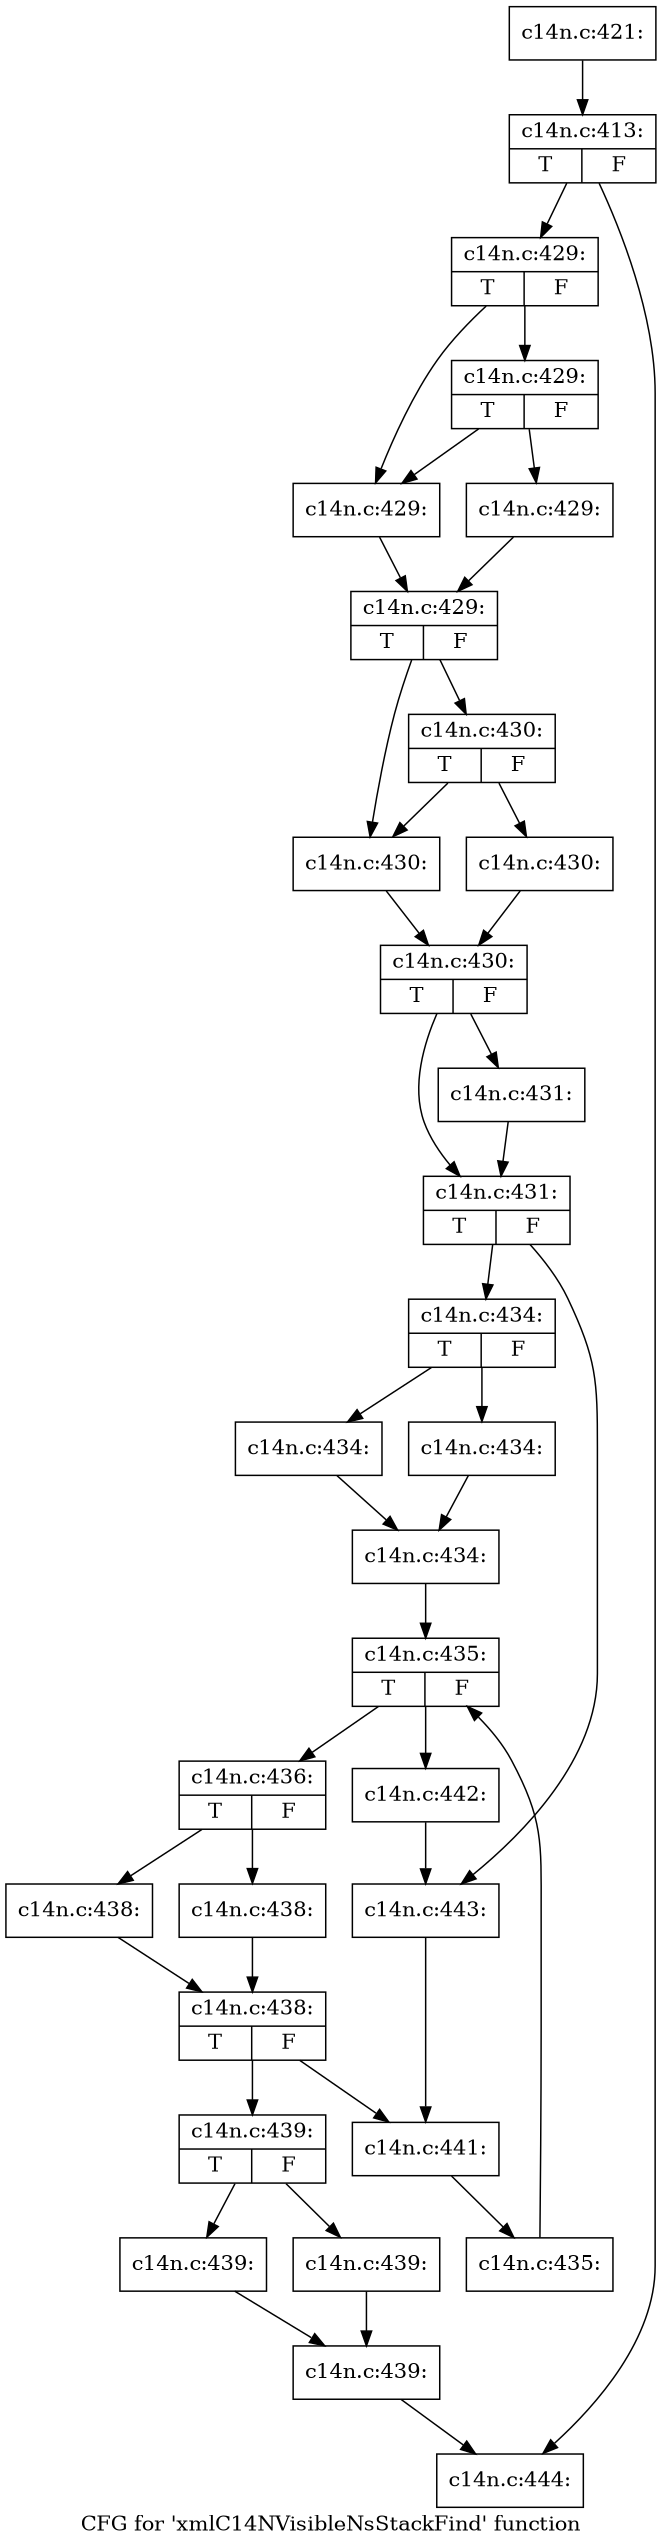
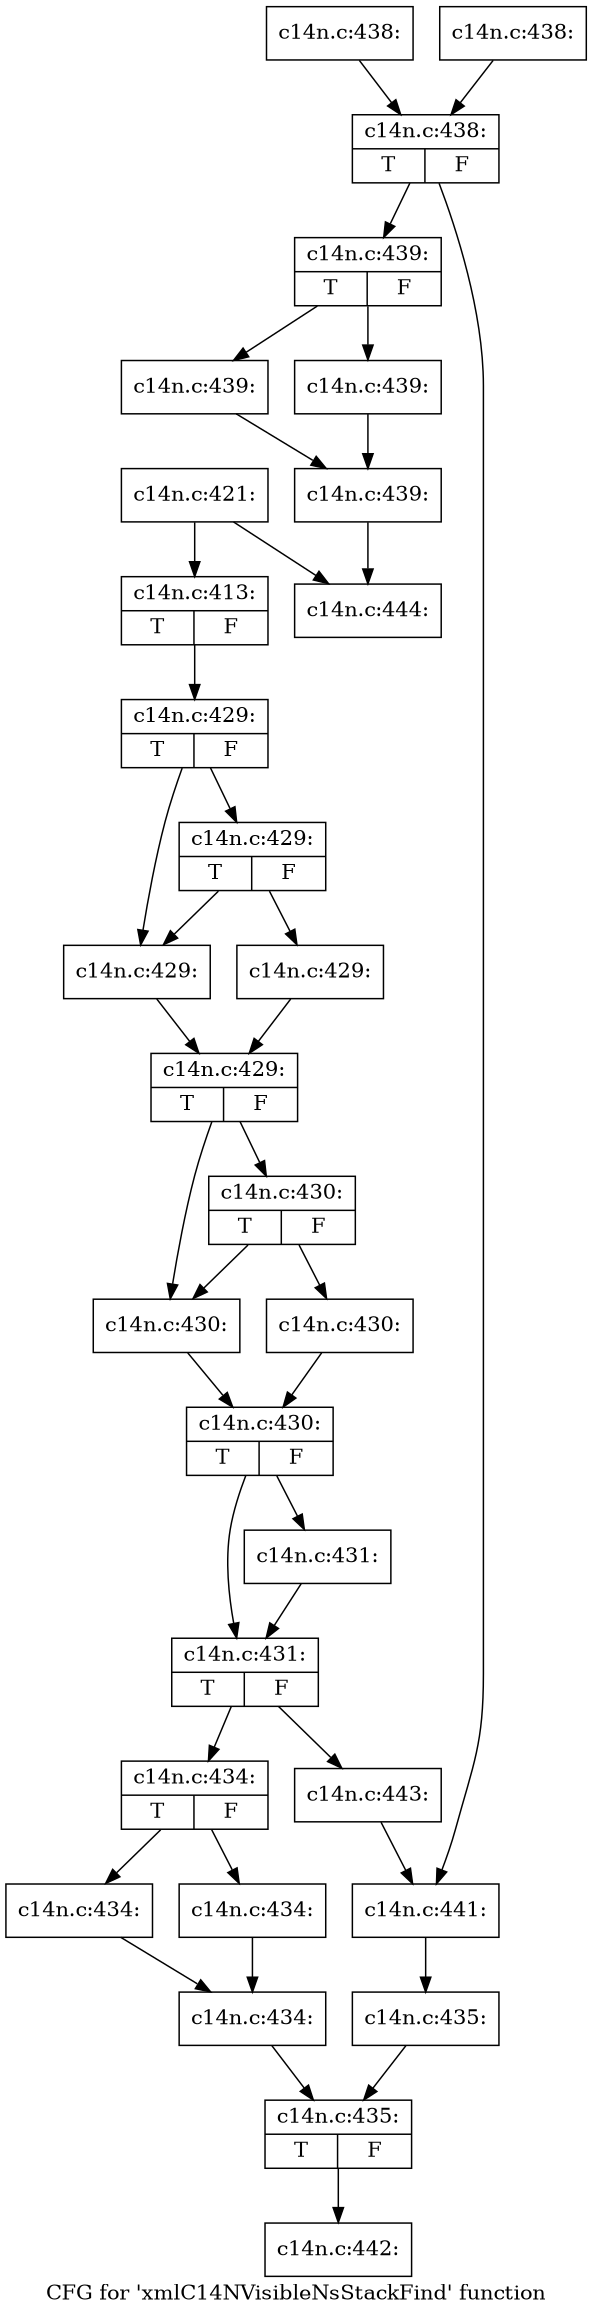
(655, 1325) -> (275, 549)
(252, 1795) -> none
(426, 1845) -> none
